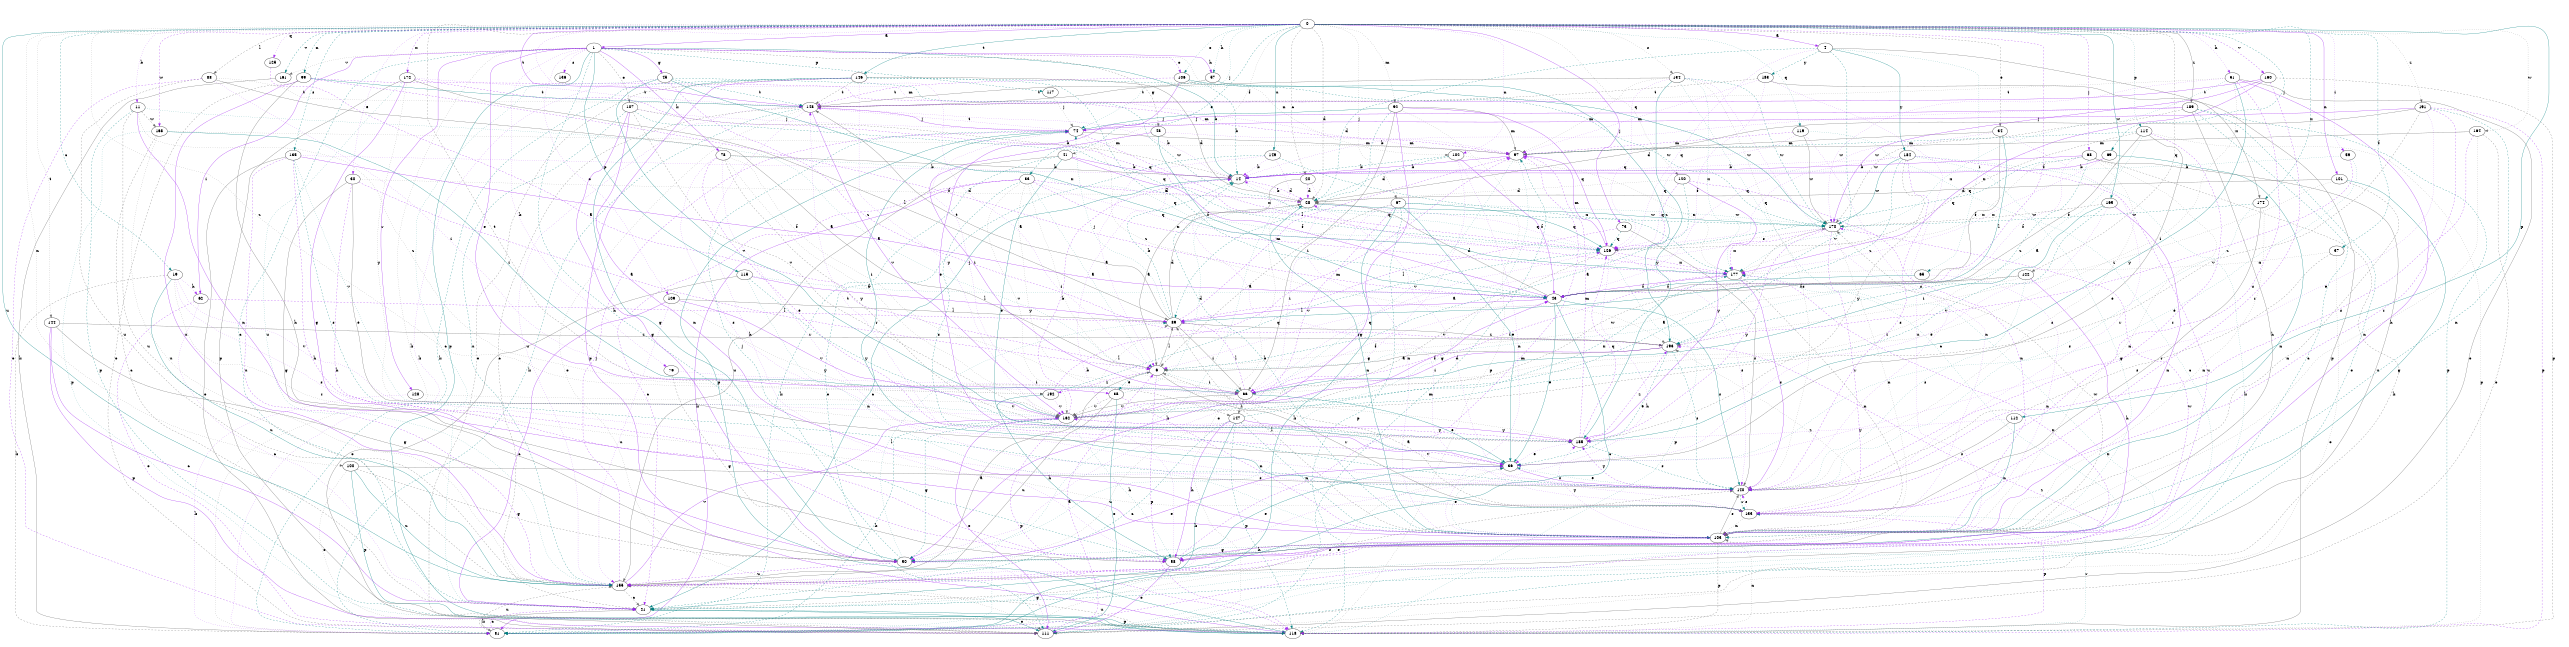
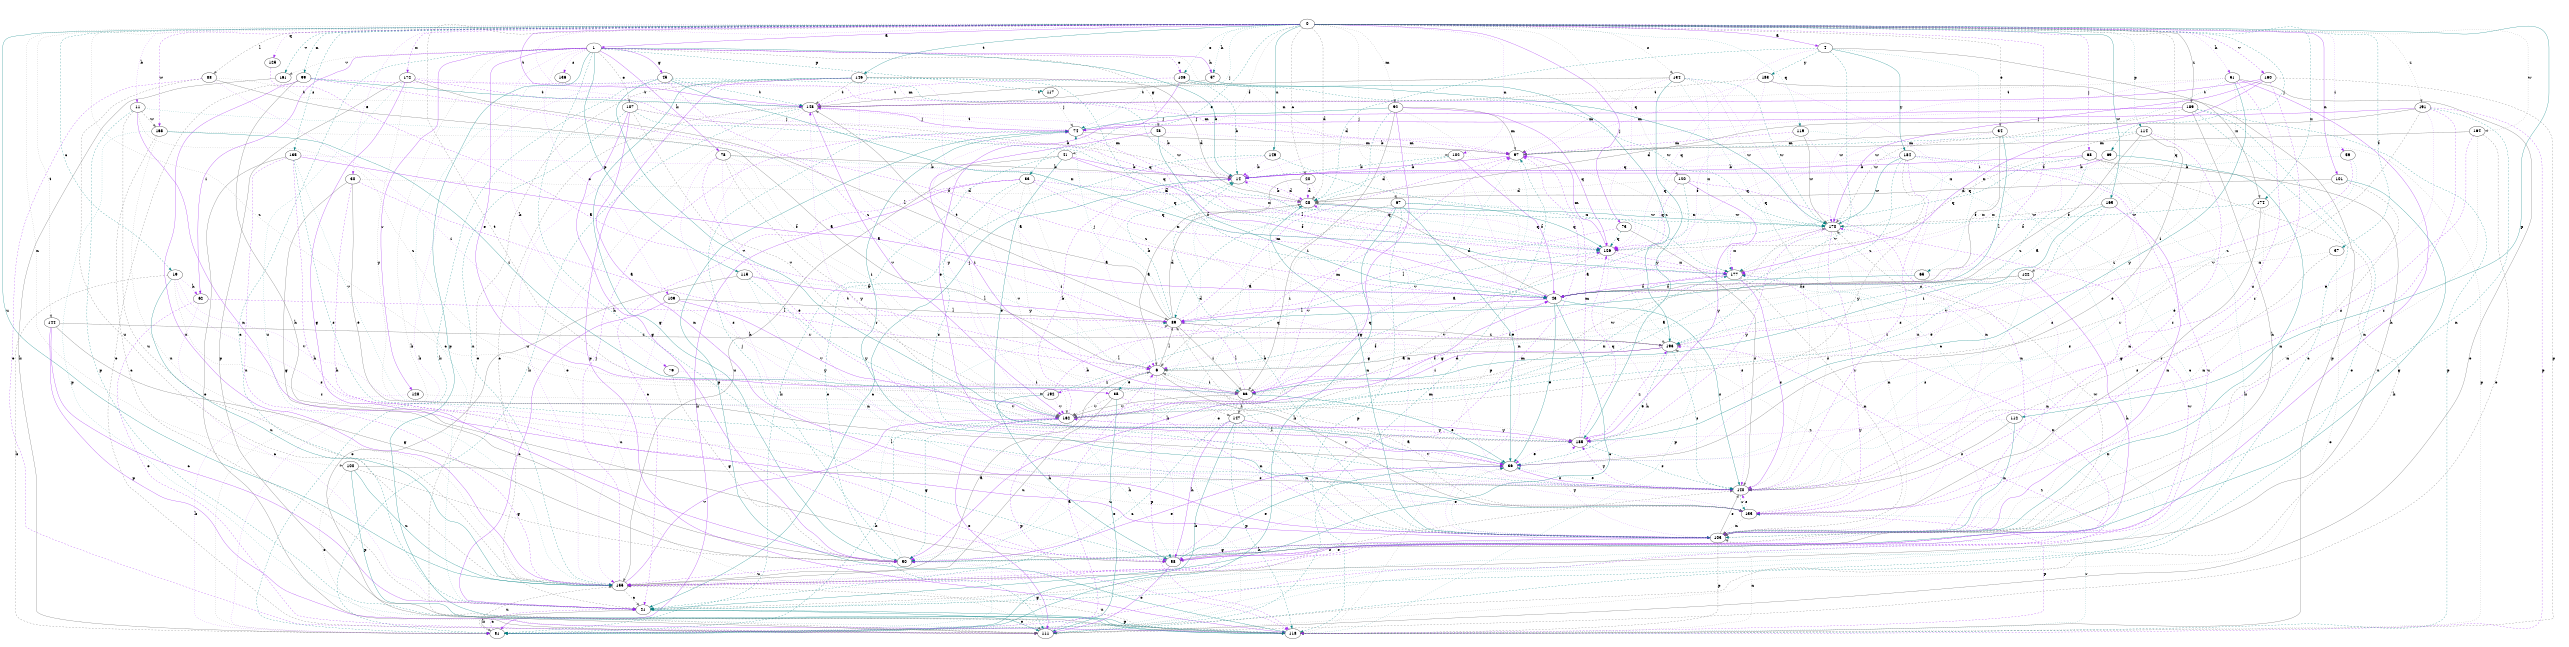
(1722, 242) -> (1826, 368)
(1294, 267) -> (1294, 267)
(1086, 271) -> none
